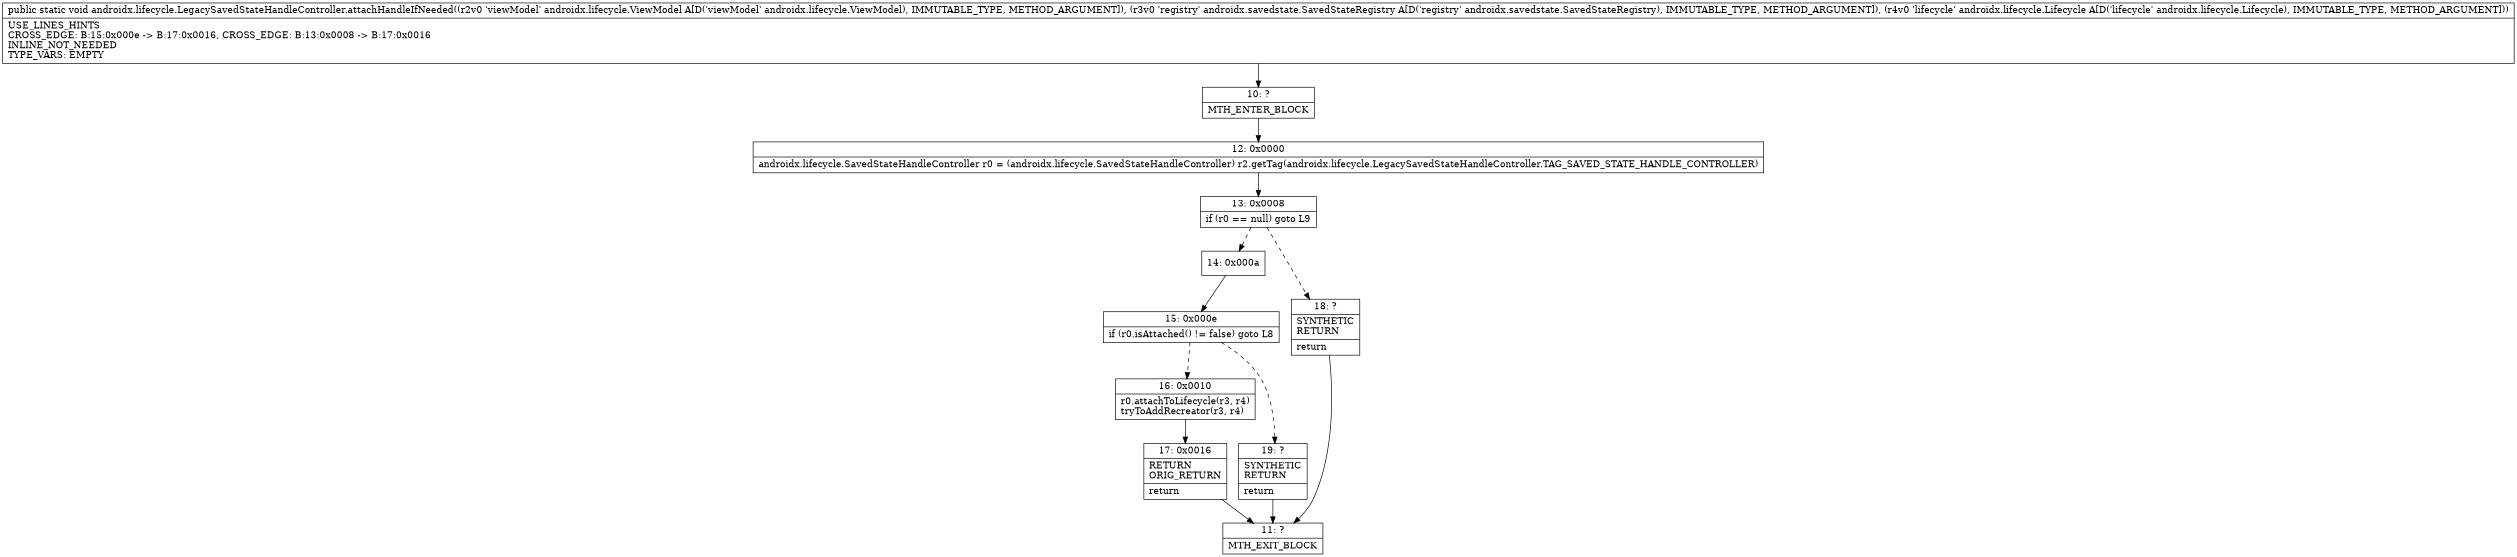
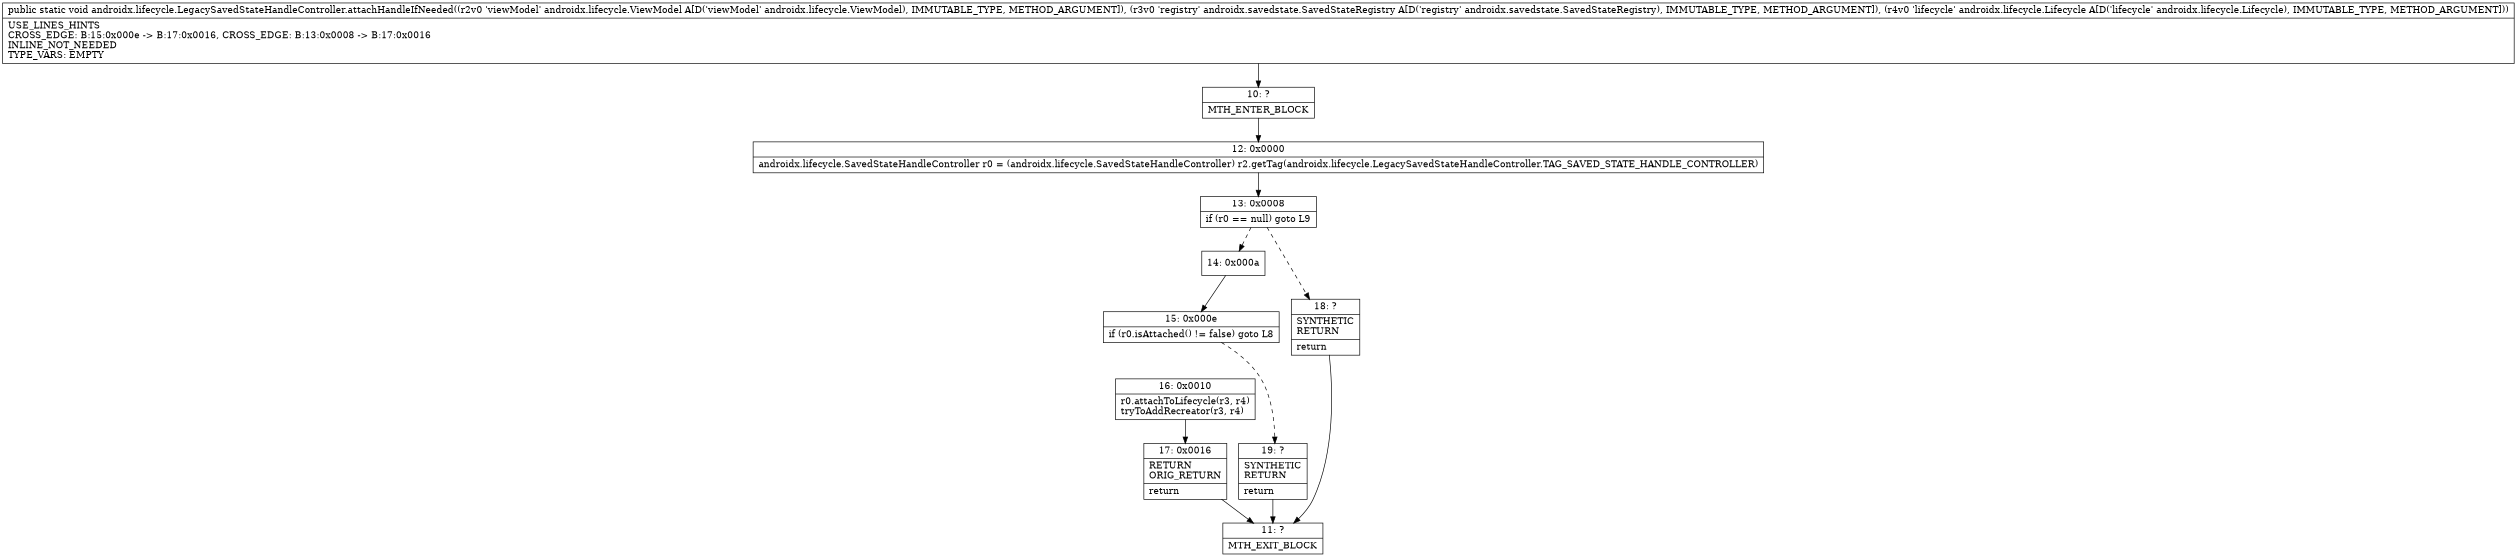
(1189, 357) -> none
